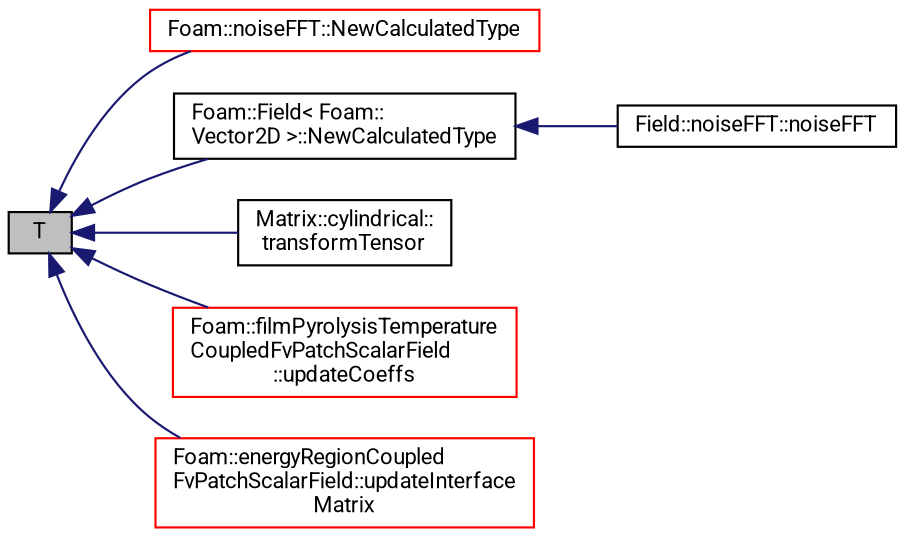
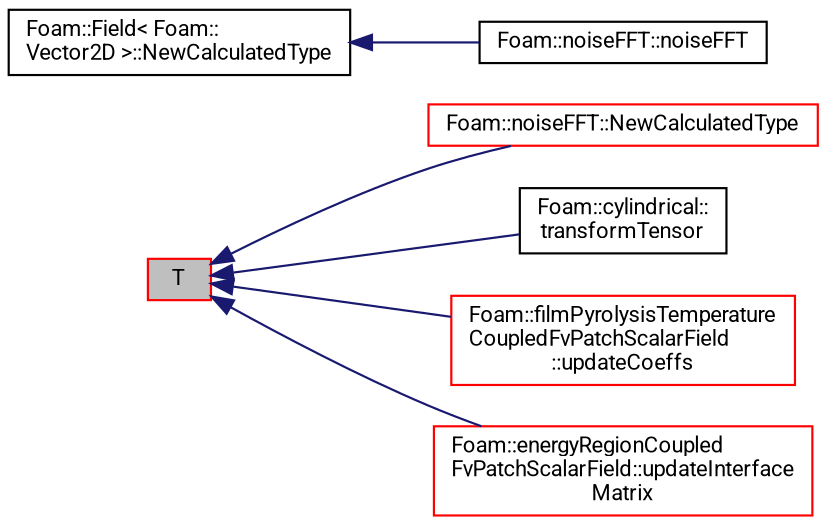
(757, 126) -> (623, 42)
(148, 179) -> none
(40, 233) -> (179, 279)
(345, 233) -> (623, 221)
